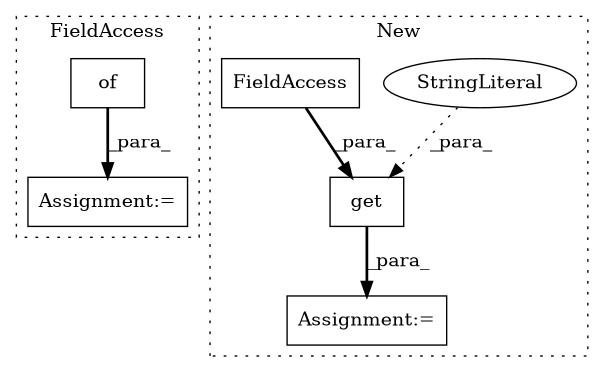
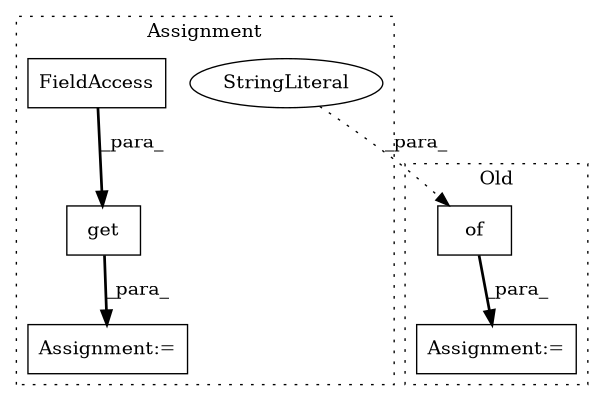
(108, 32) -> (496, 179)
(399, 32) -> (205, 32)
(429, 137) -> (381, 149)
